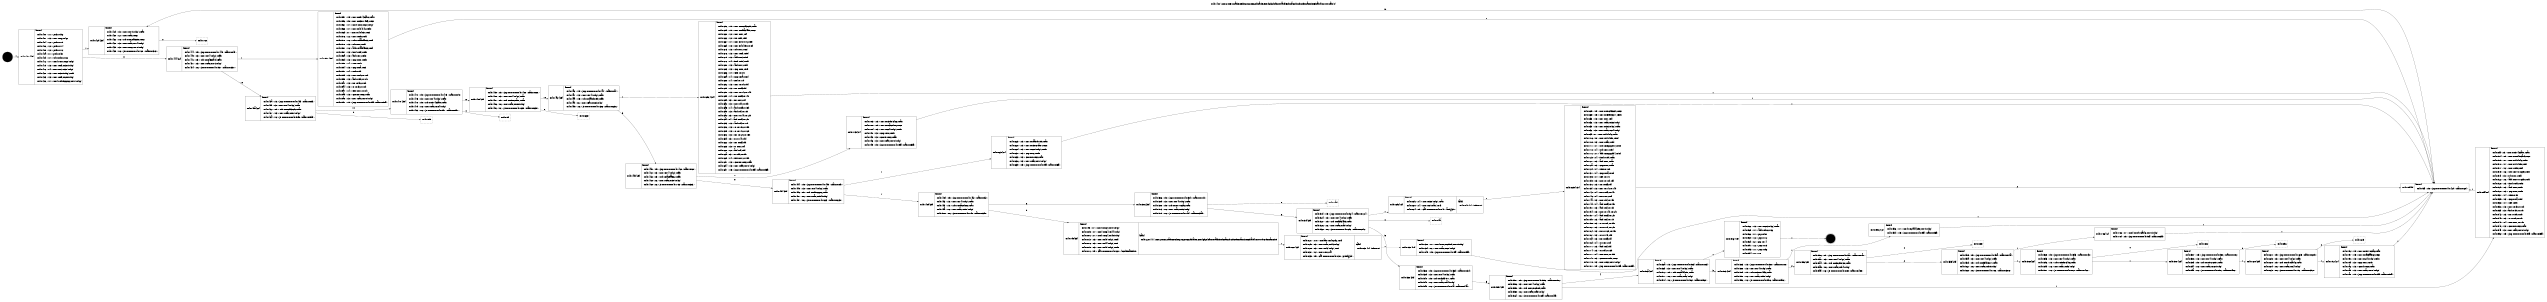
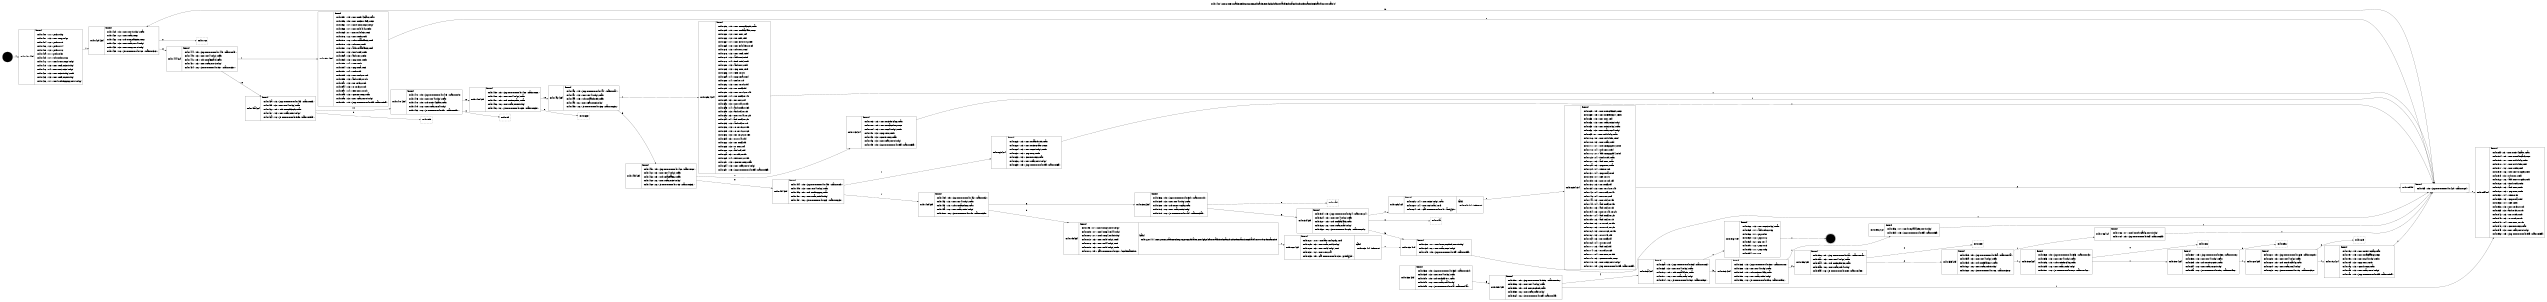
(124, 58) -> (162, 50)
(2473, 190) -> (2470, 192)
(1386, 245) -> (1386, 235)
